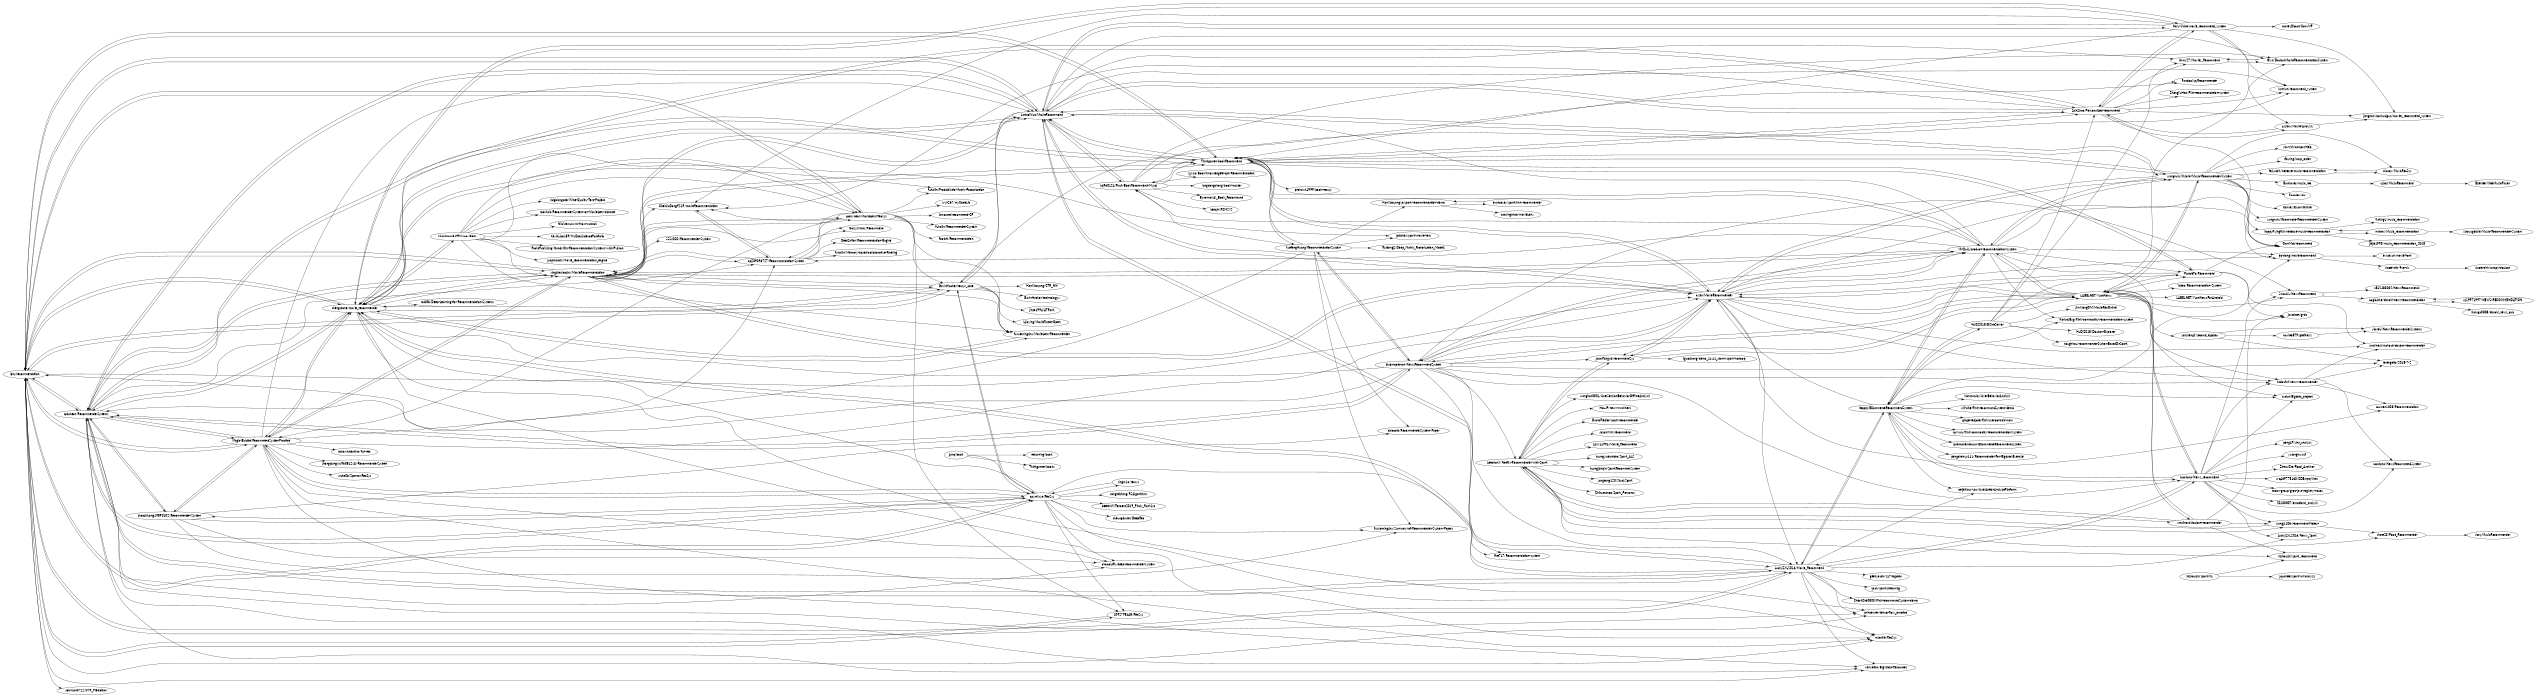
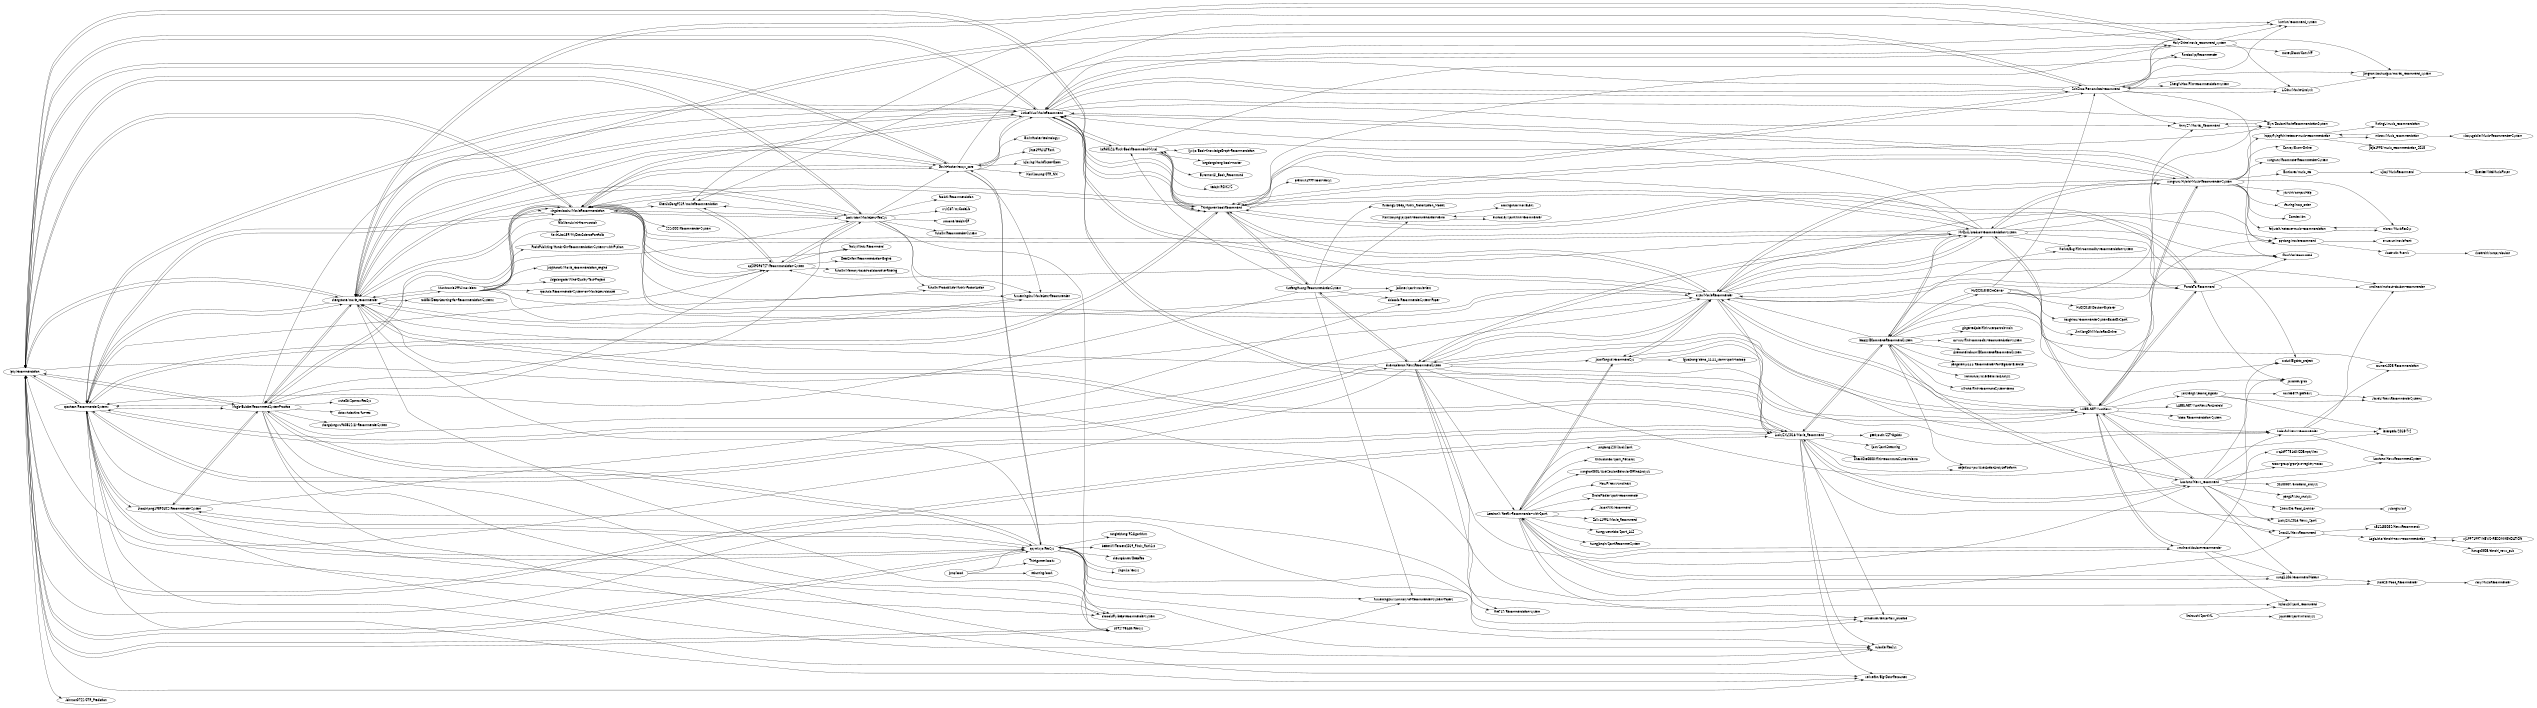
(956, 215) -> (956, 222)
(715, 303) -> none
(2245, 463) -> (2352, 509)
